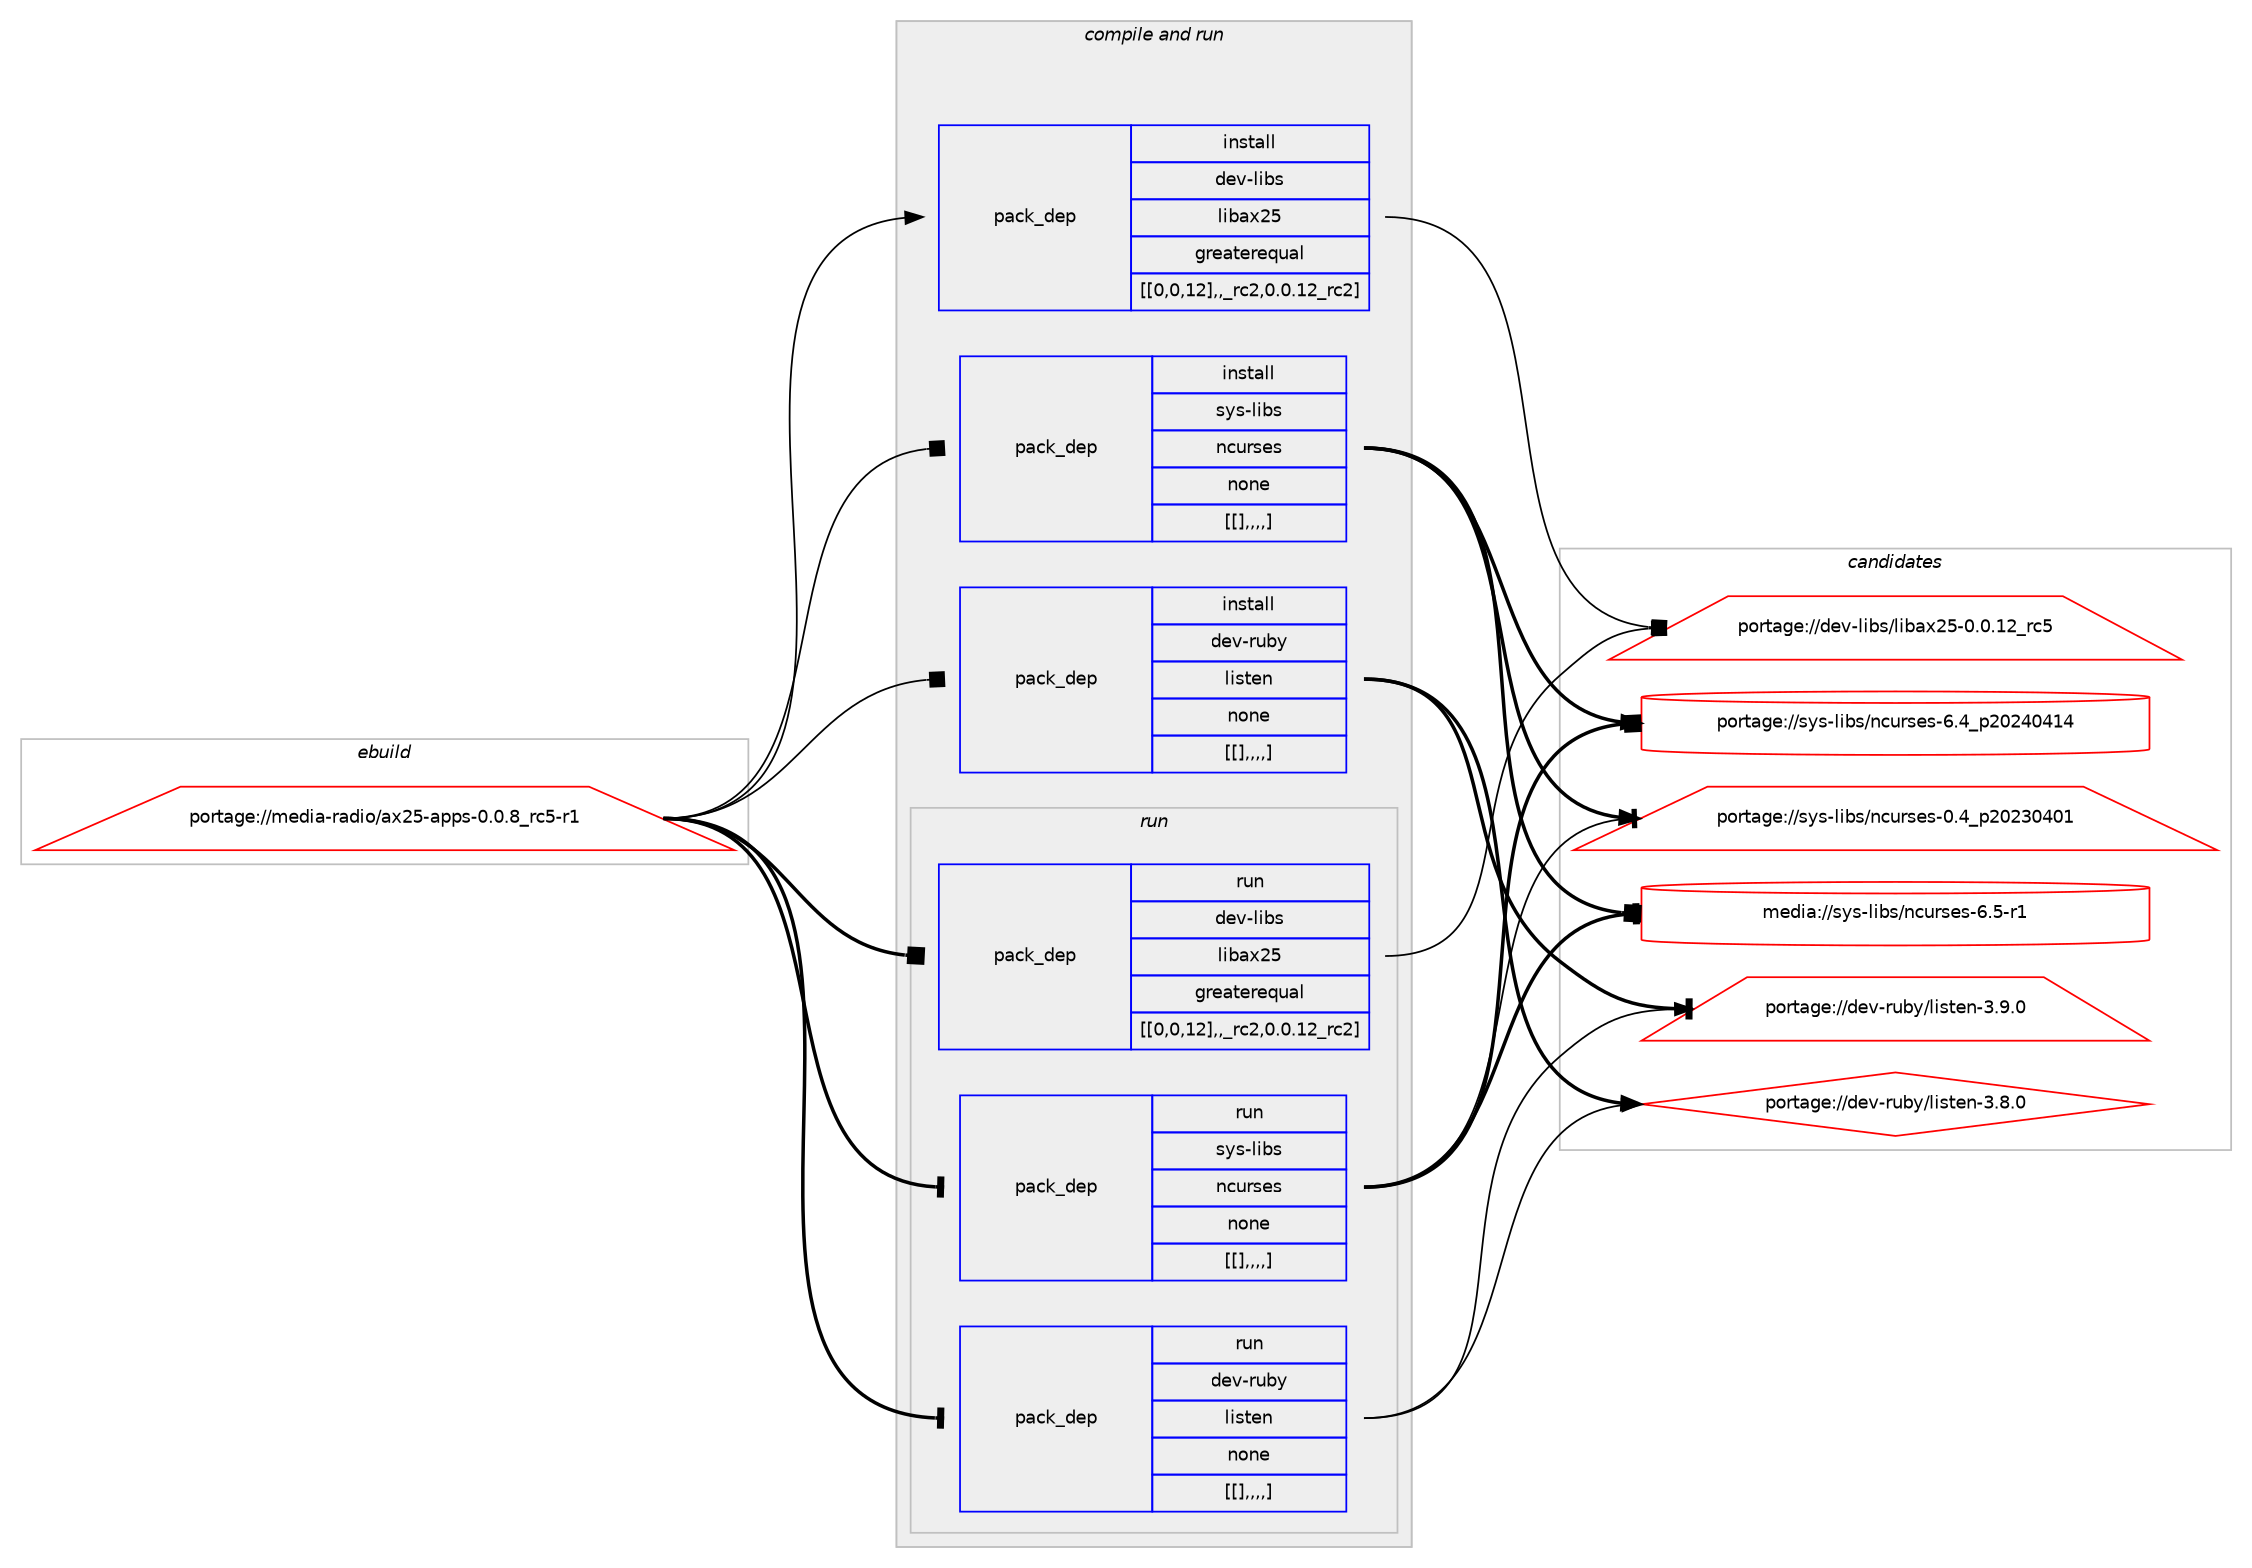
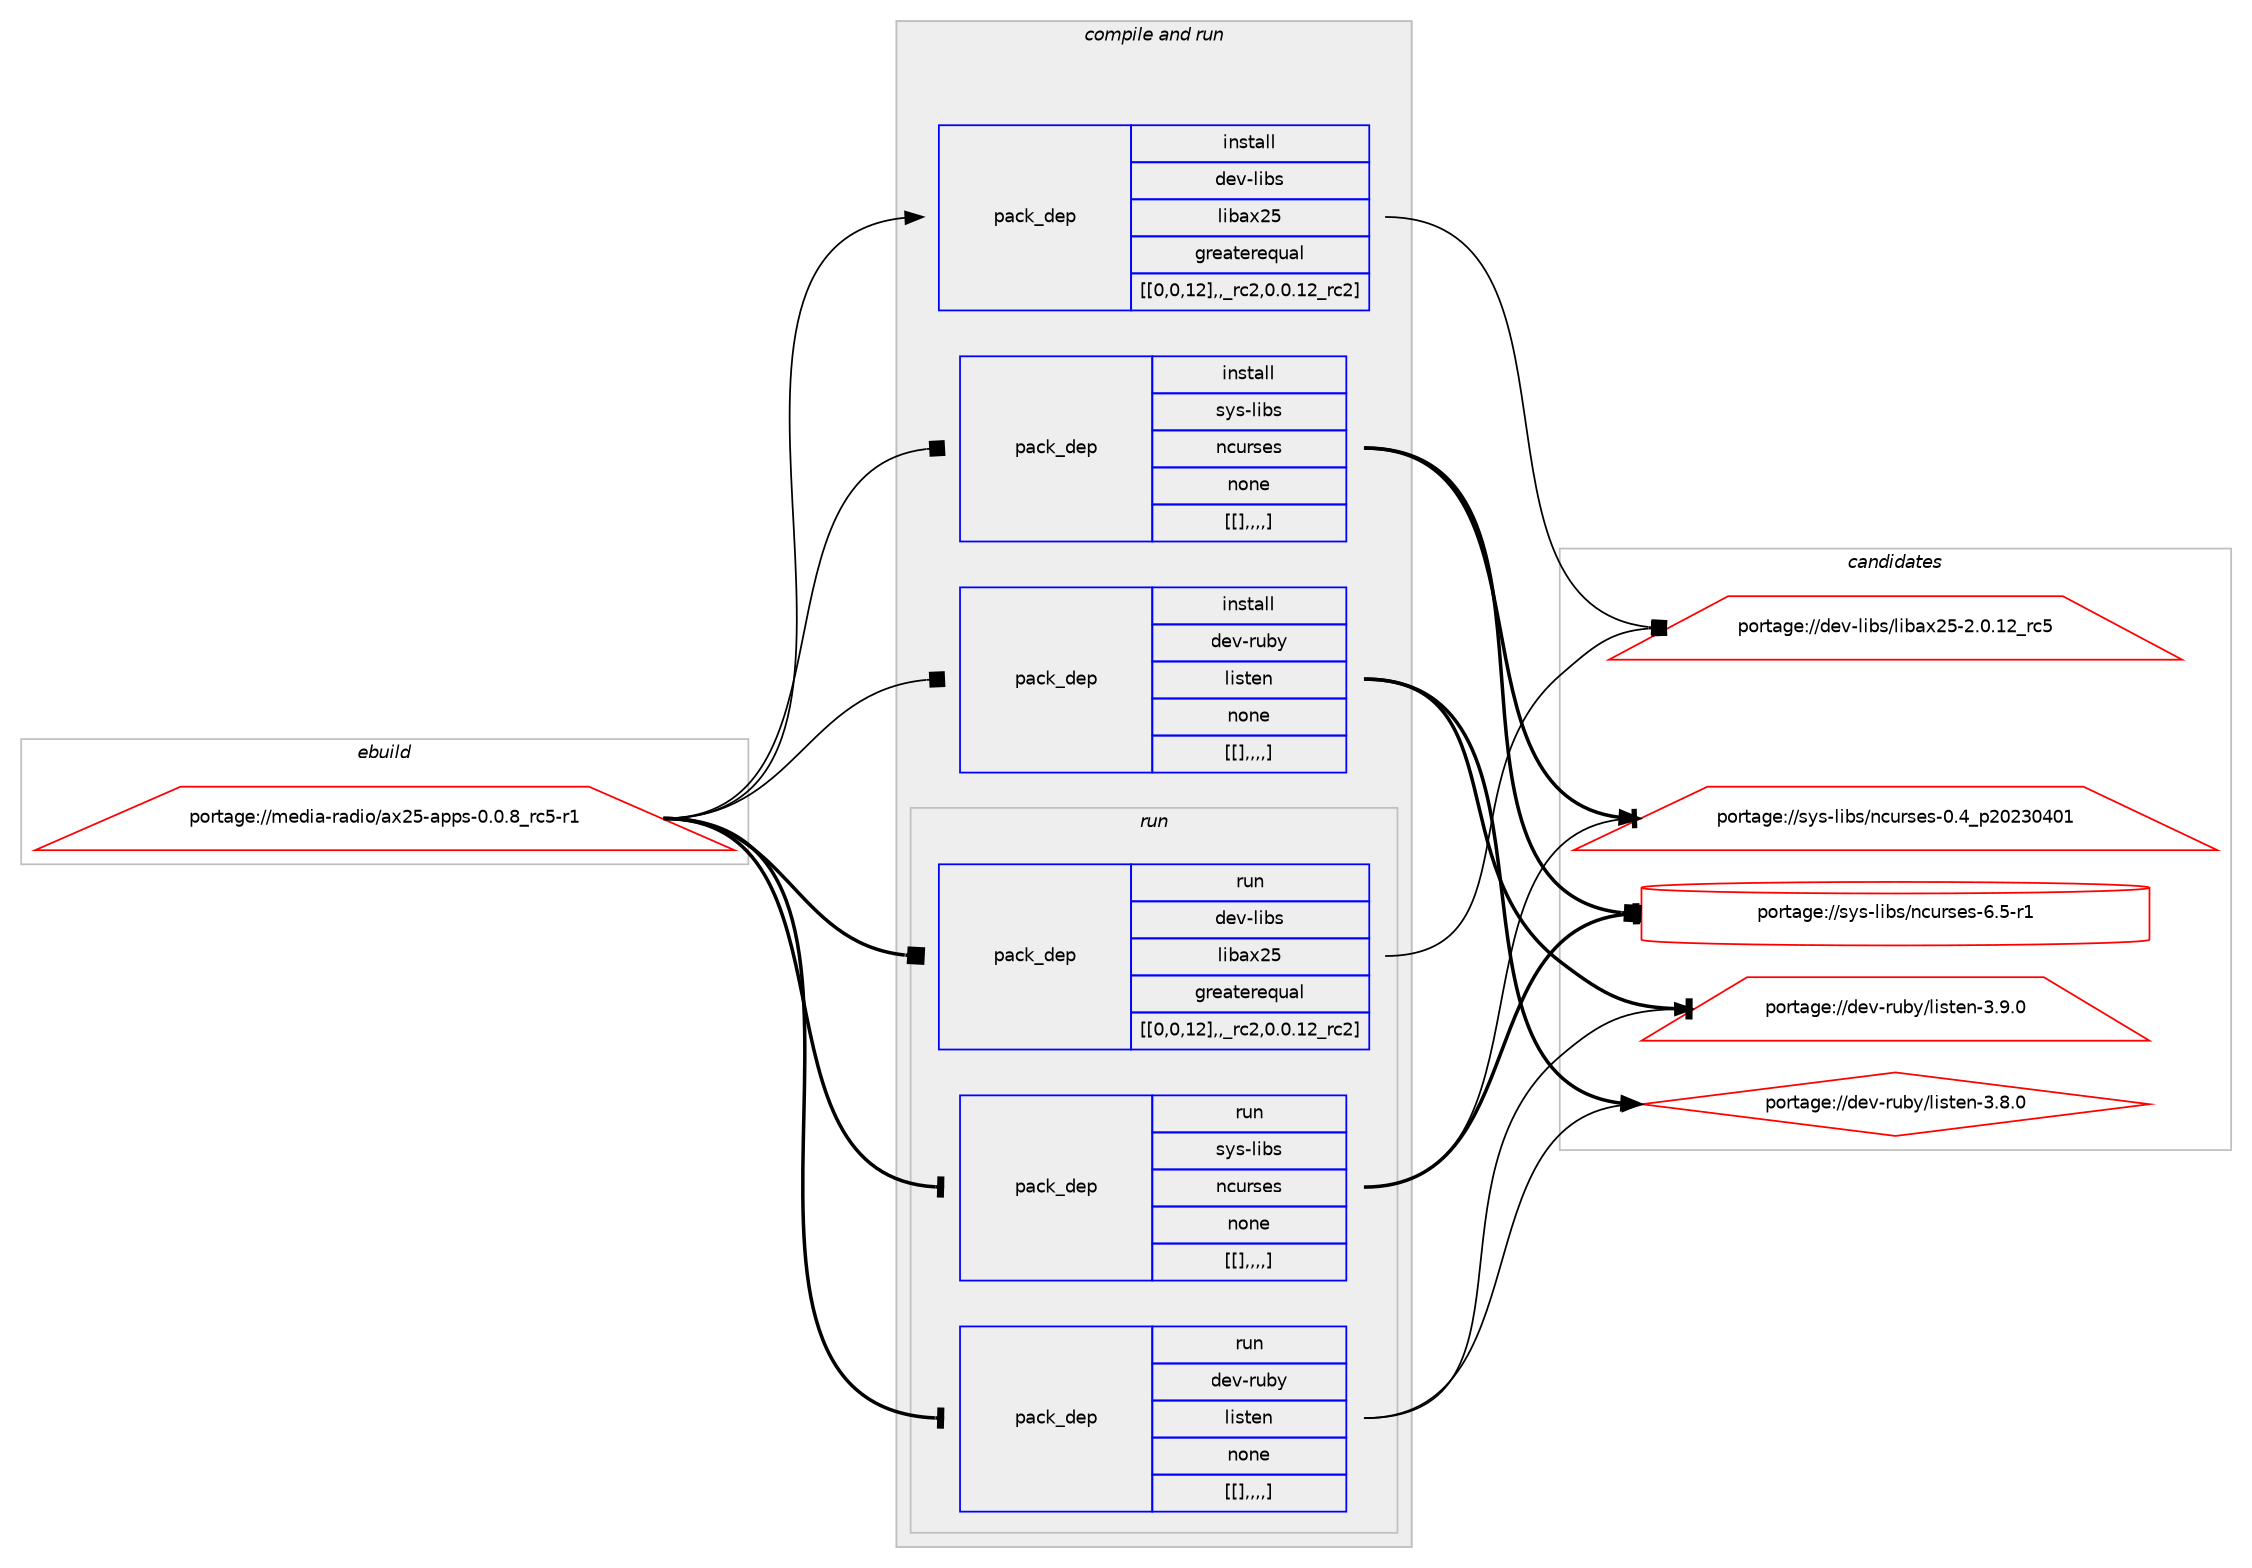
(1895, 628) -> (1895, 628)
(1895, 723) -> none
(1895, 914) -> (1895, 914)
